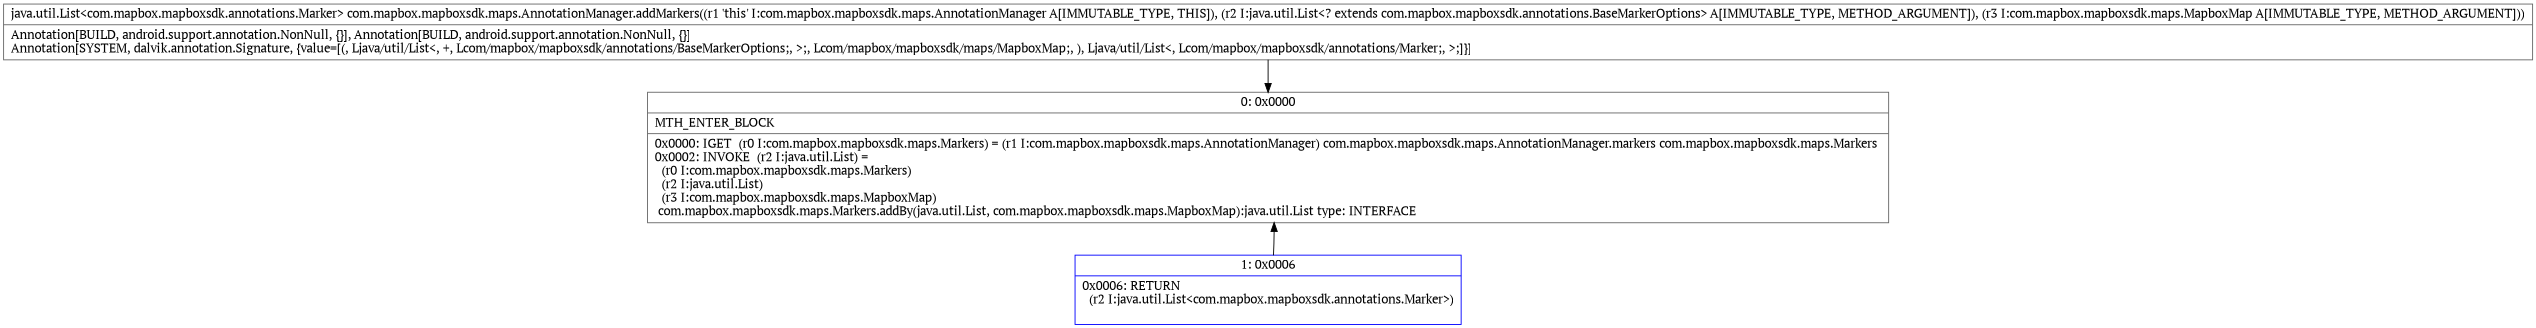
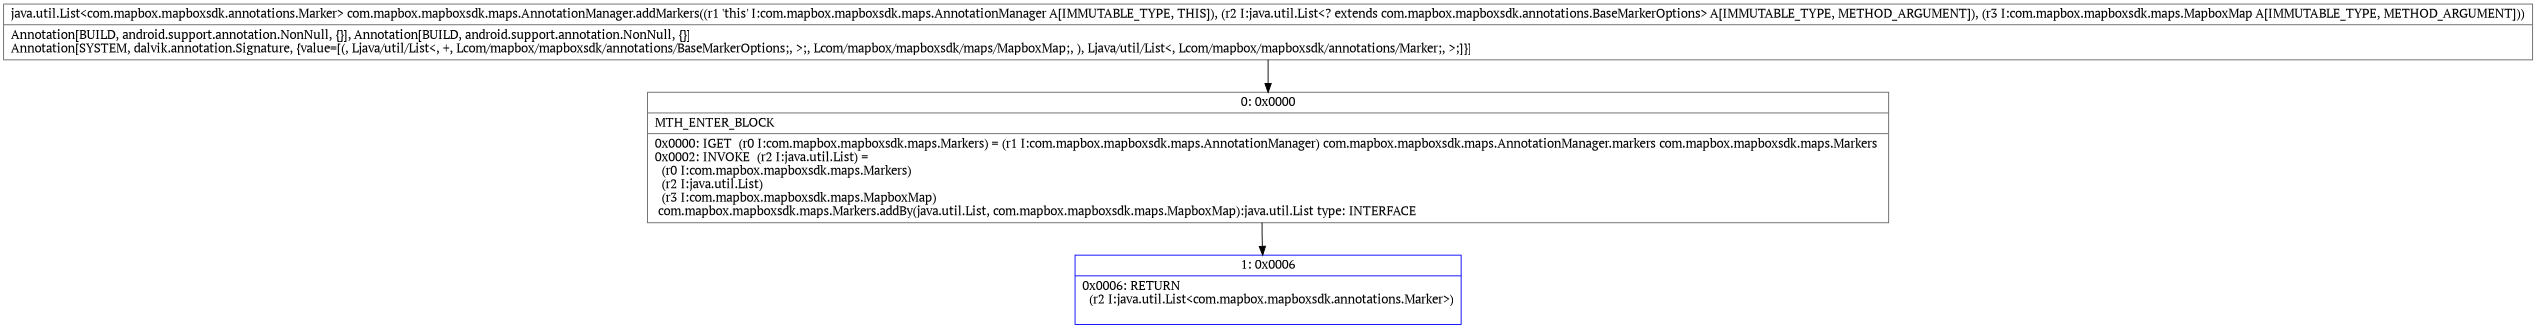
(1274, 243) -> (1262, 234)
